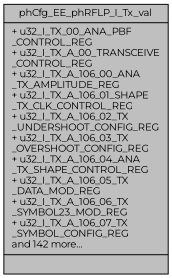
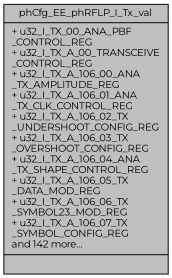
(80, 96) -> (74, 96)
